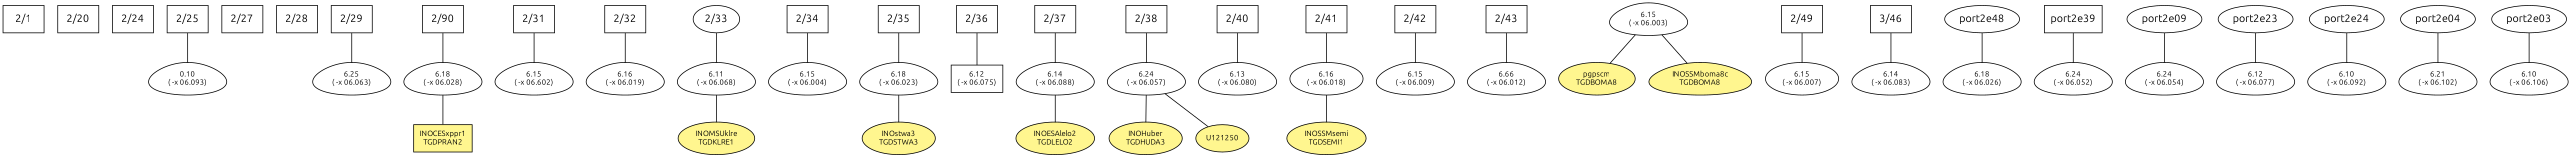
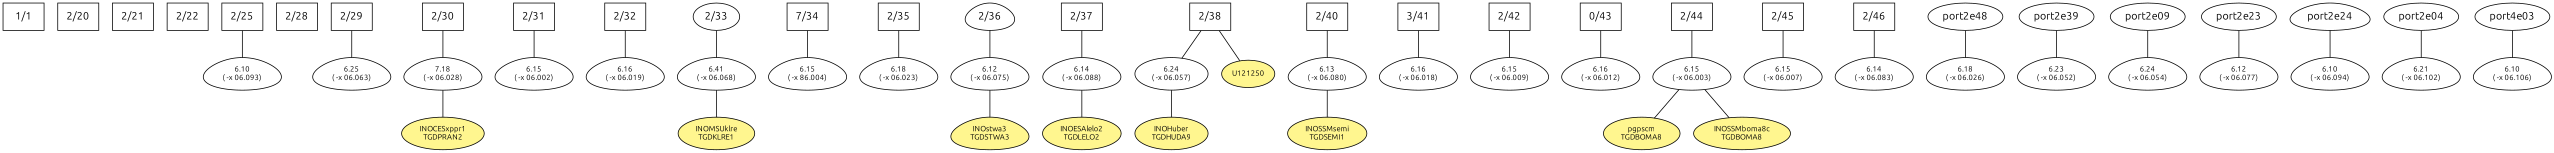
none -> (133, 17)
none -> (1692, 17)
(24, 19) -> (24, 17)
(133, 19) -> (188, 17)
(242, 19) -> none
(443, 19) -> (443, 17)
(808, 19) -> (808, 17)
(977, 19) -> (990, 17)
(1326, 19) -> (1418, 17)
(1507, 19) -> (1601, 17)
(1802, 19) -> (1783, 17)
(1891, 19) -> (1874, 17)
(2073, 19) -> (2057, 17)
(2347, 19) -> (2330, 17)
(2529, 19) -> (2512, 17)
(188, 79) -> (242, 74)
(443, 79) -> (443, 74)
(534, 79) -> (534, 74)
(716, 79) -> (716, 74)
(808, 79) -> (808, 74)
(977, 79) -> (990, 74)
(1146, 79) -> (1171, 74)
(1326, 79) -> (1418, 74)
(1507, 79) -> (1601, 74)
(1700, 79) -> (1742, 133)
(1802, 79) -> (1783, 74)
(2073, 79) -> (2057, 74)
(2347, 79) -> (2330, 74)
(899, 109) -> (990, 104)
(1326, 109) -> (1327, 104)
(1187, 110) -> (1230, 46)
(443, 138) -> (443, 133)
(899, 138) -> (990, 133)
(1146, 138) -> (1171, 133)
